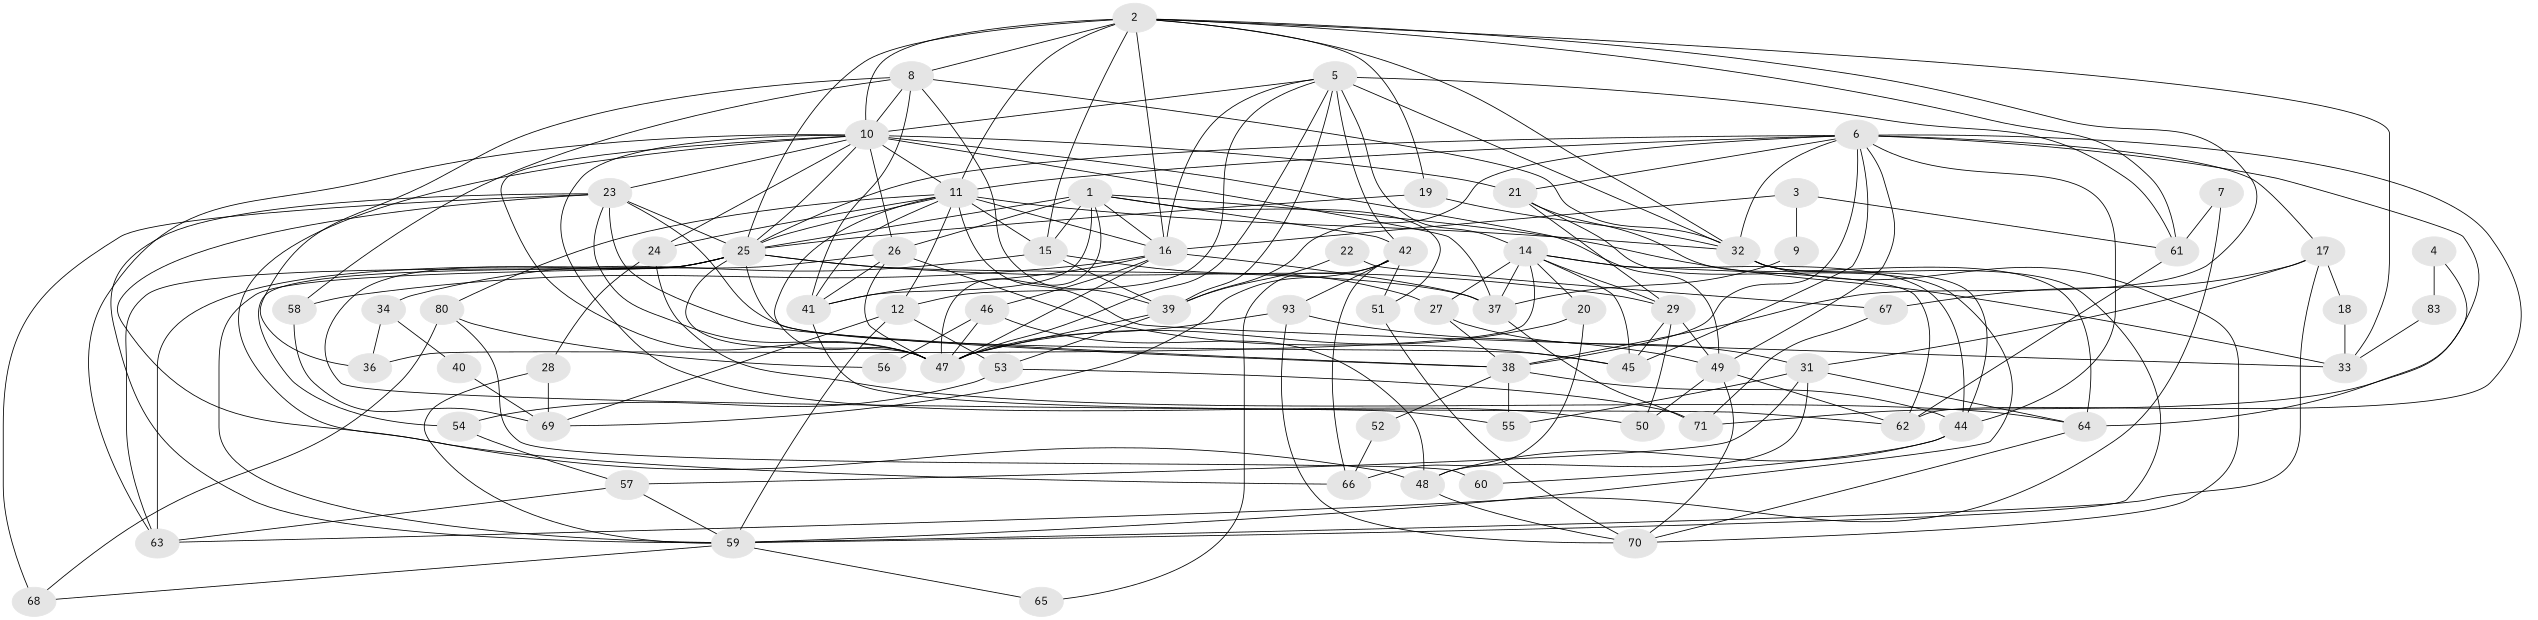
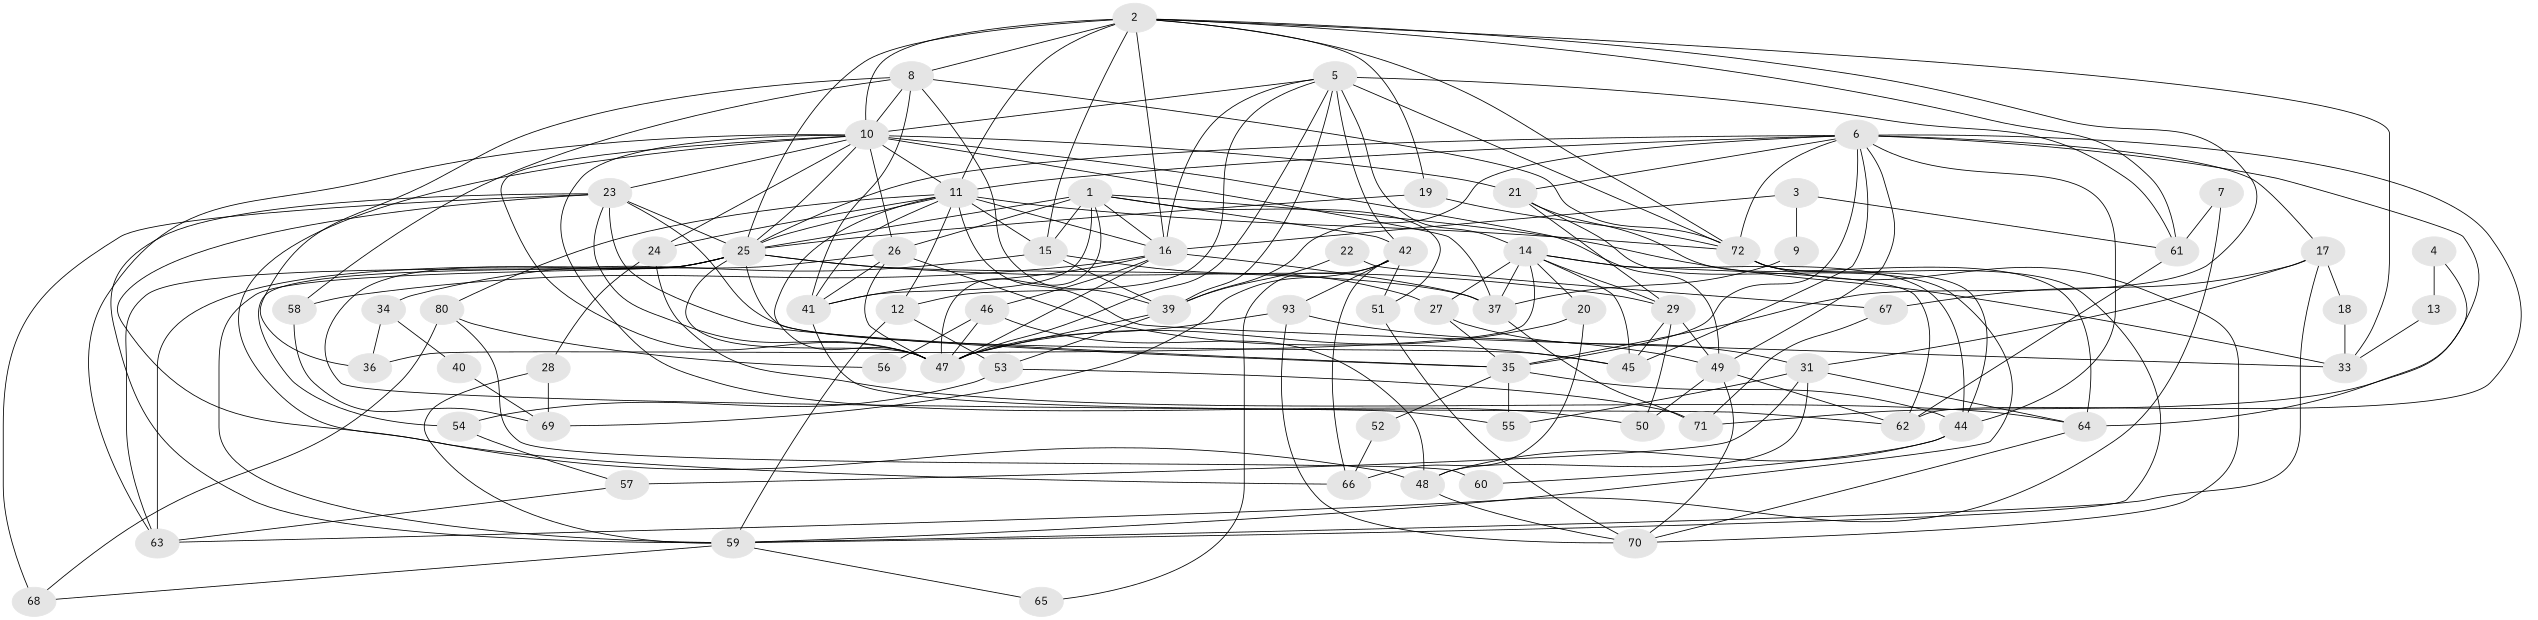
(1738, 251) -> (1738, 251)
(2434, 310) -> (2434, 310)
(723, 368) -> none
(1509, 368) -> (1509, 368)
(680, 514) -> none
